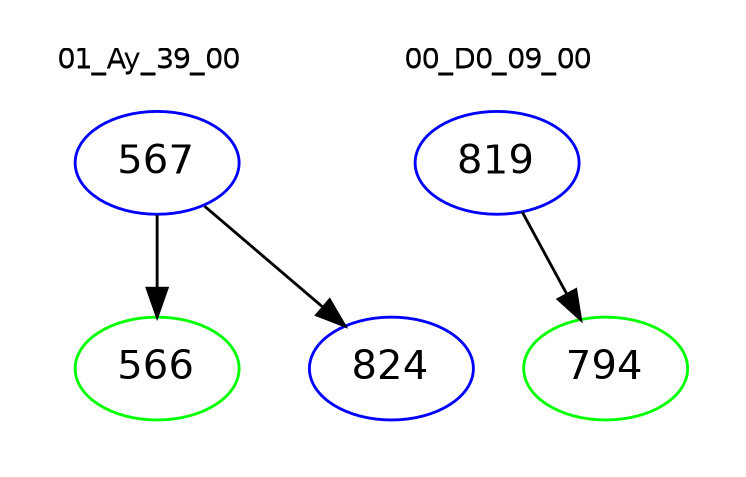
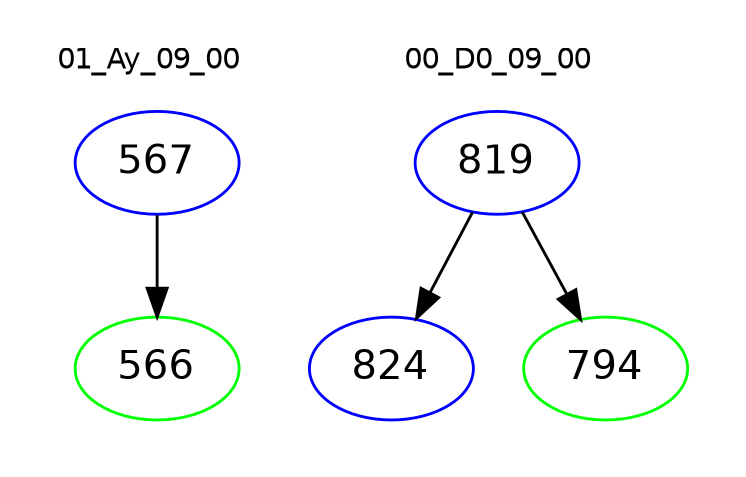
(149, 61) -> (149, 61)
(243, 239) -> (451, 252)
